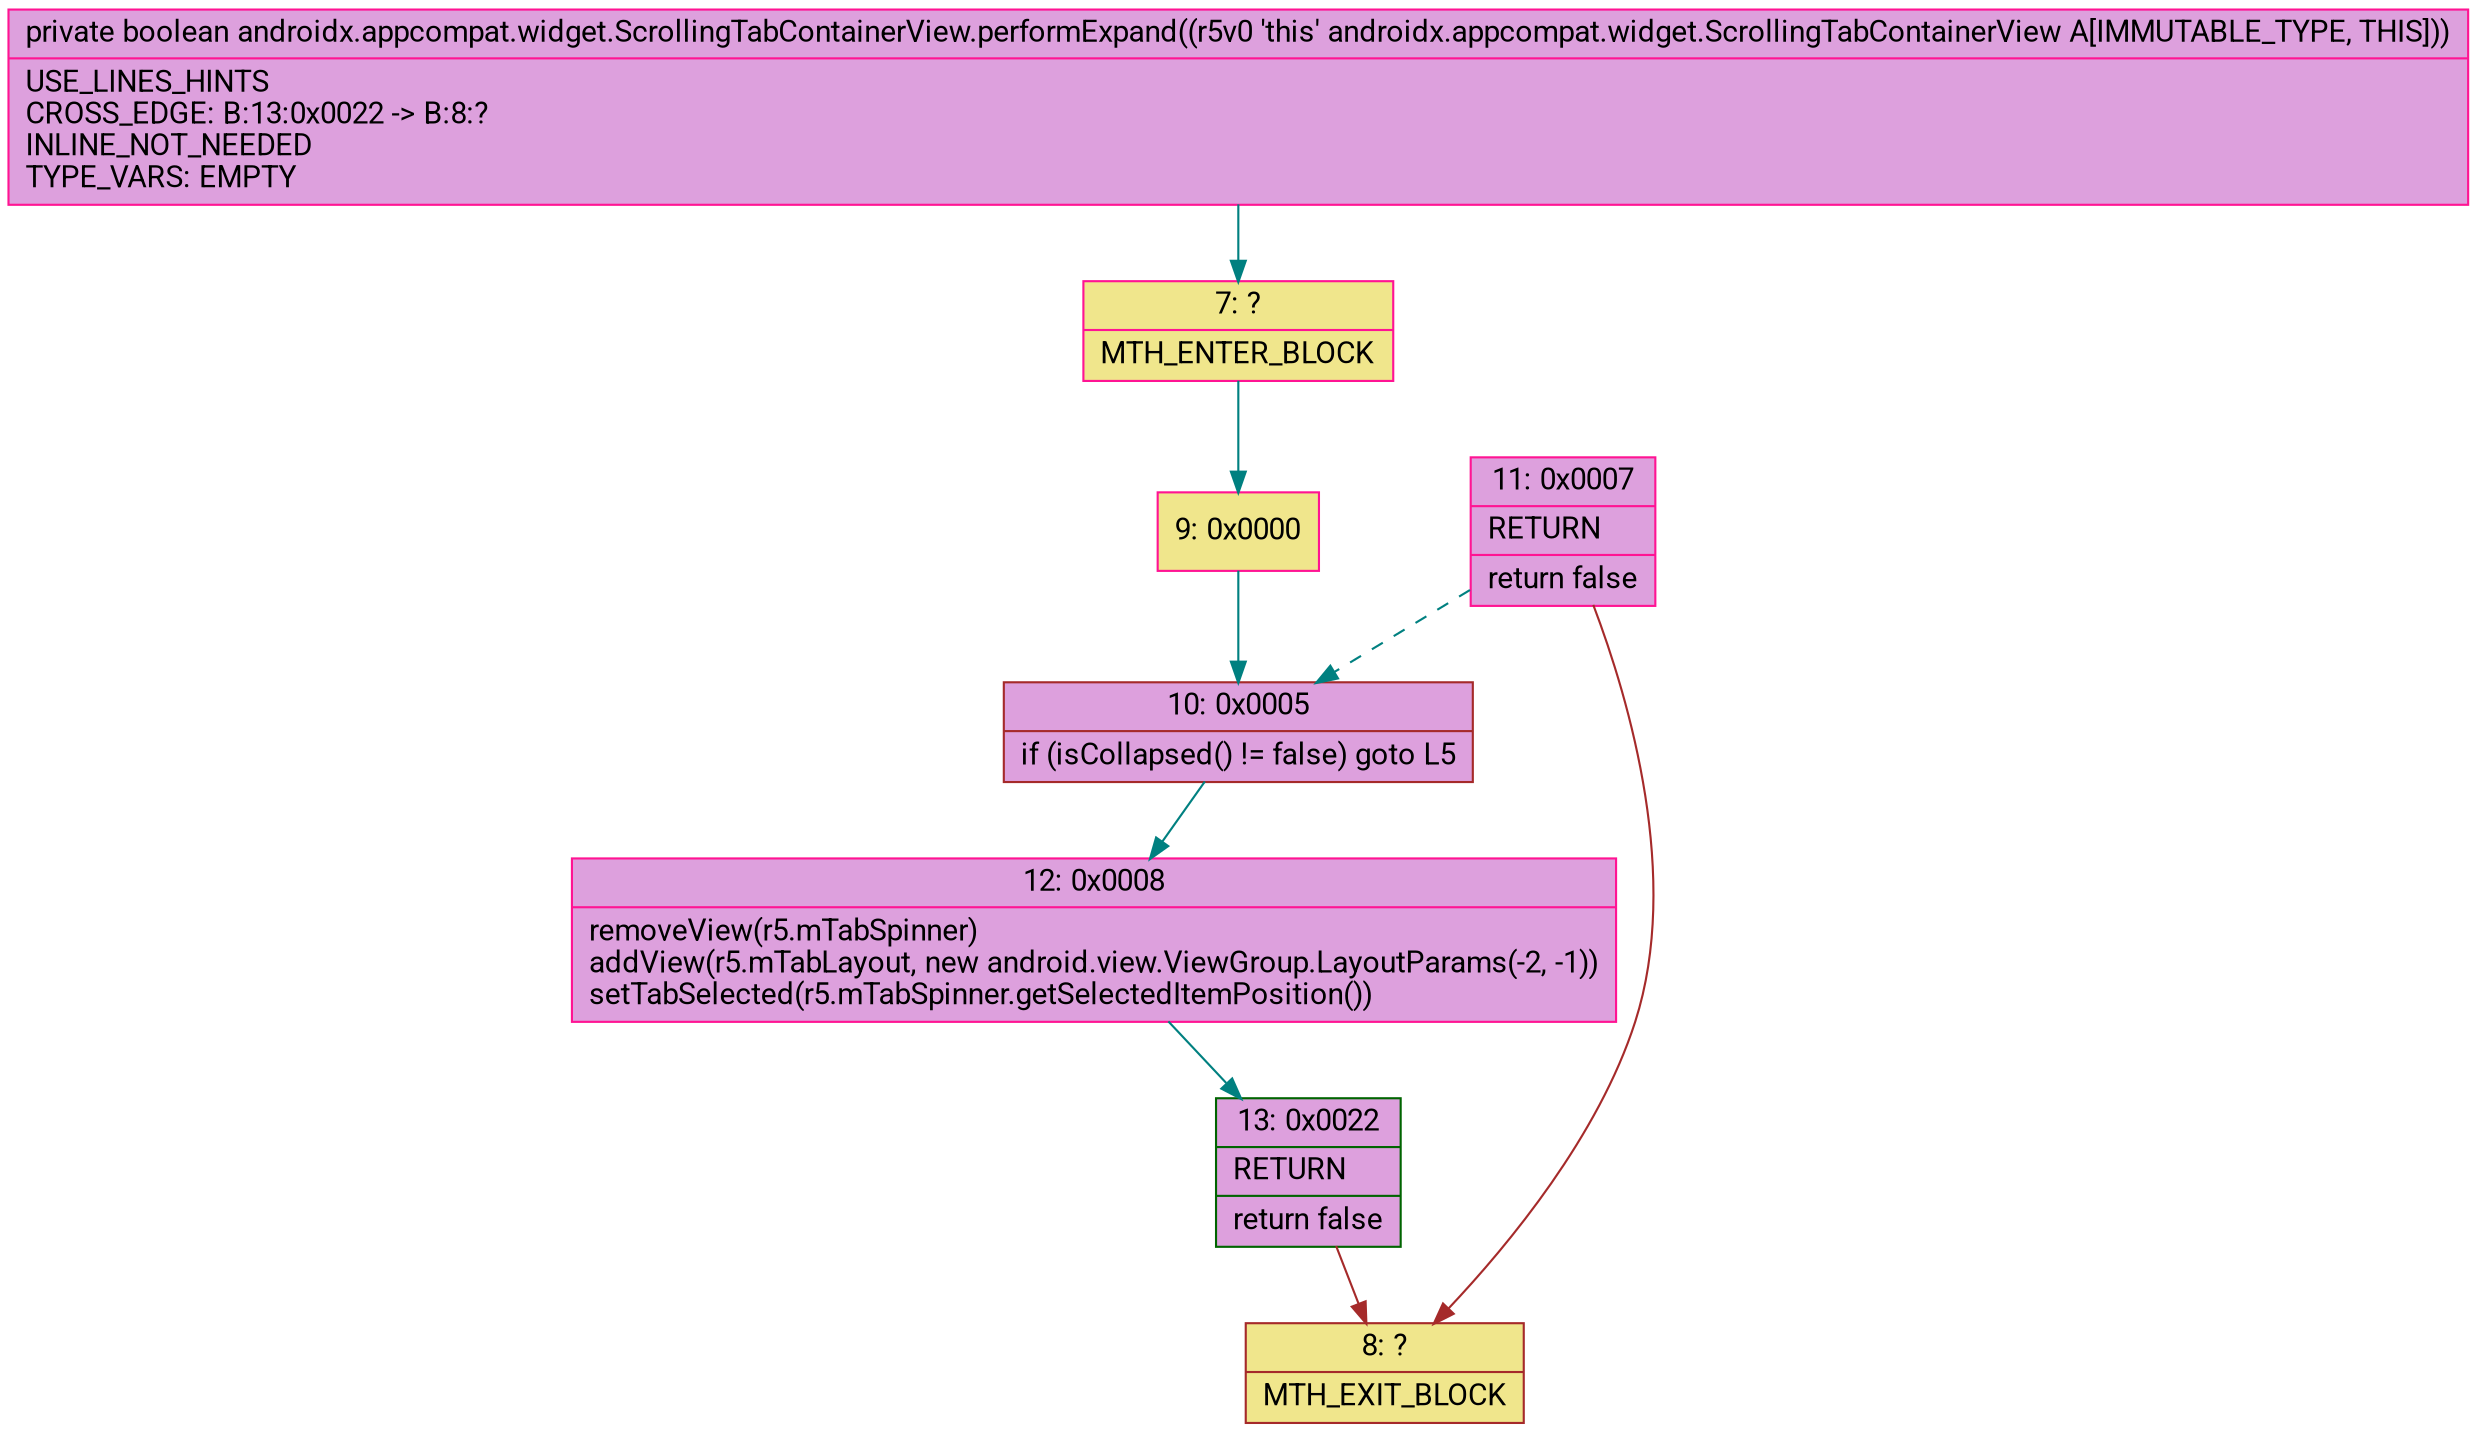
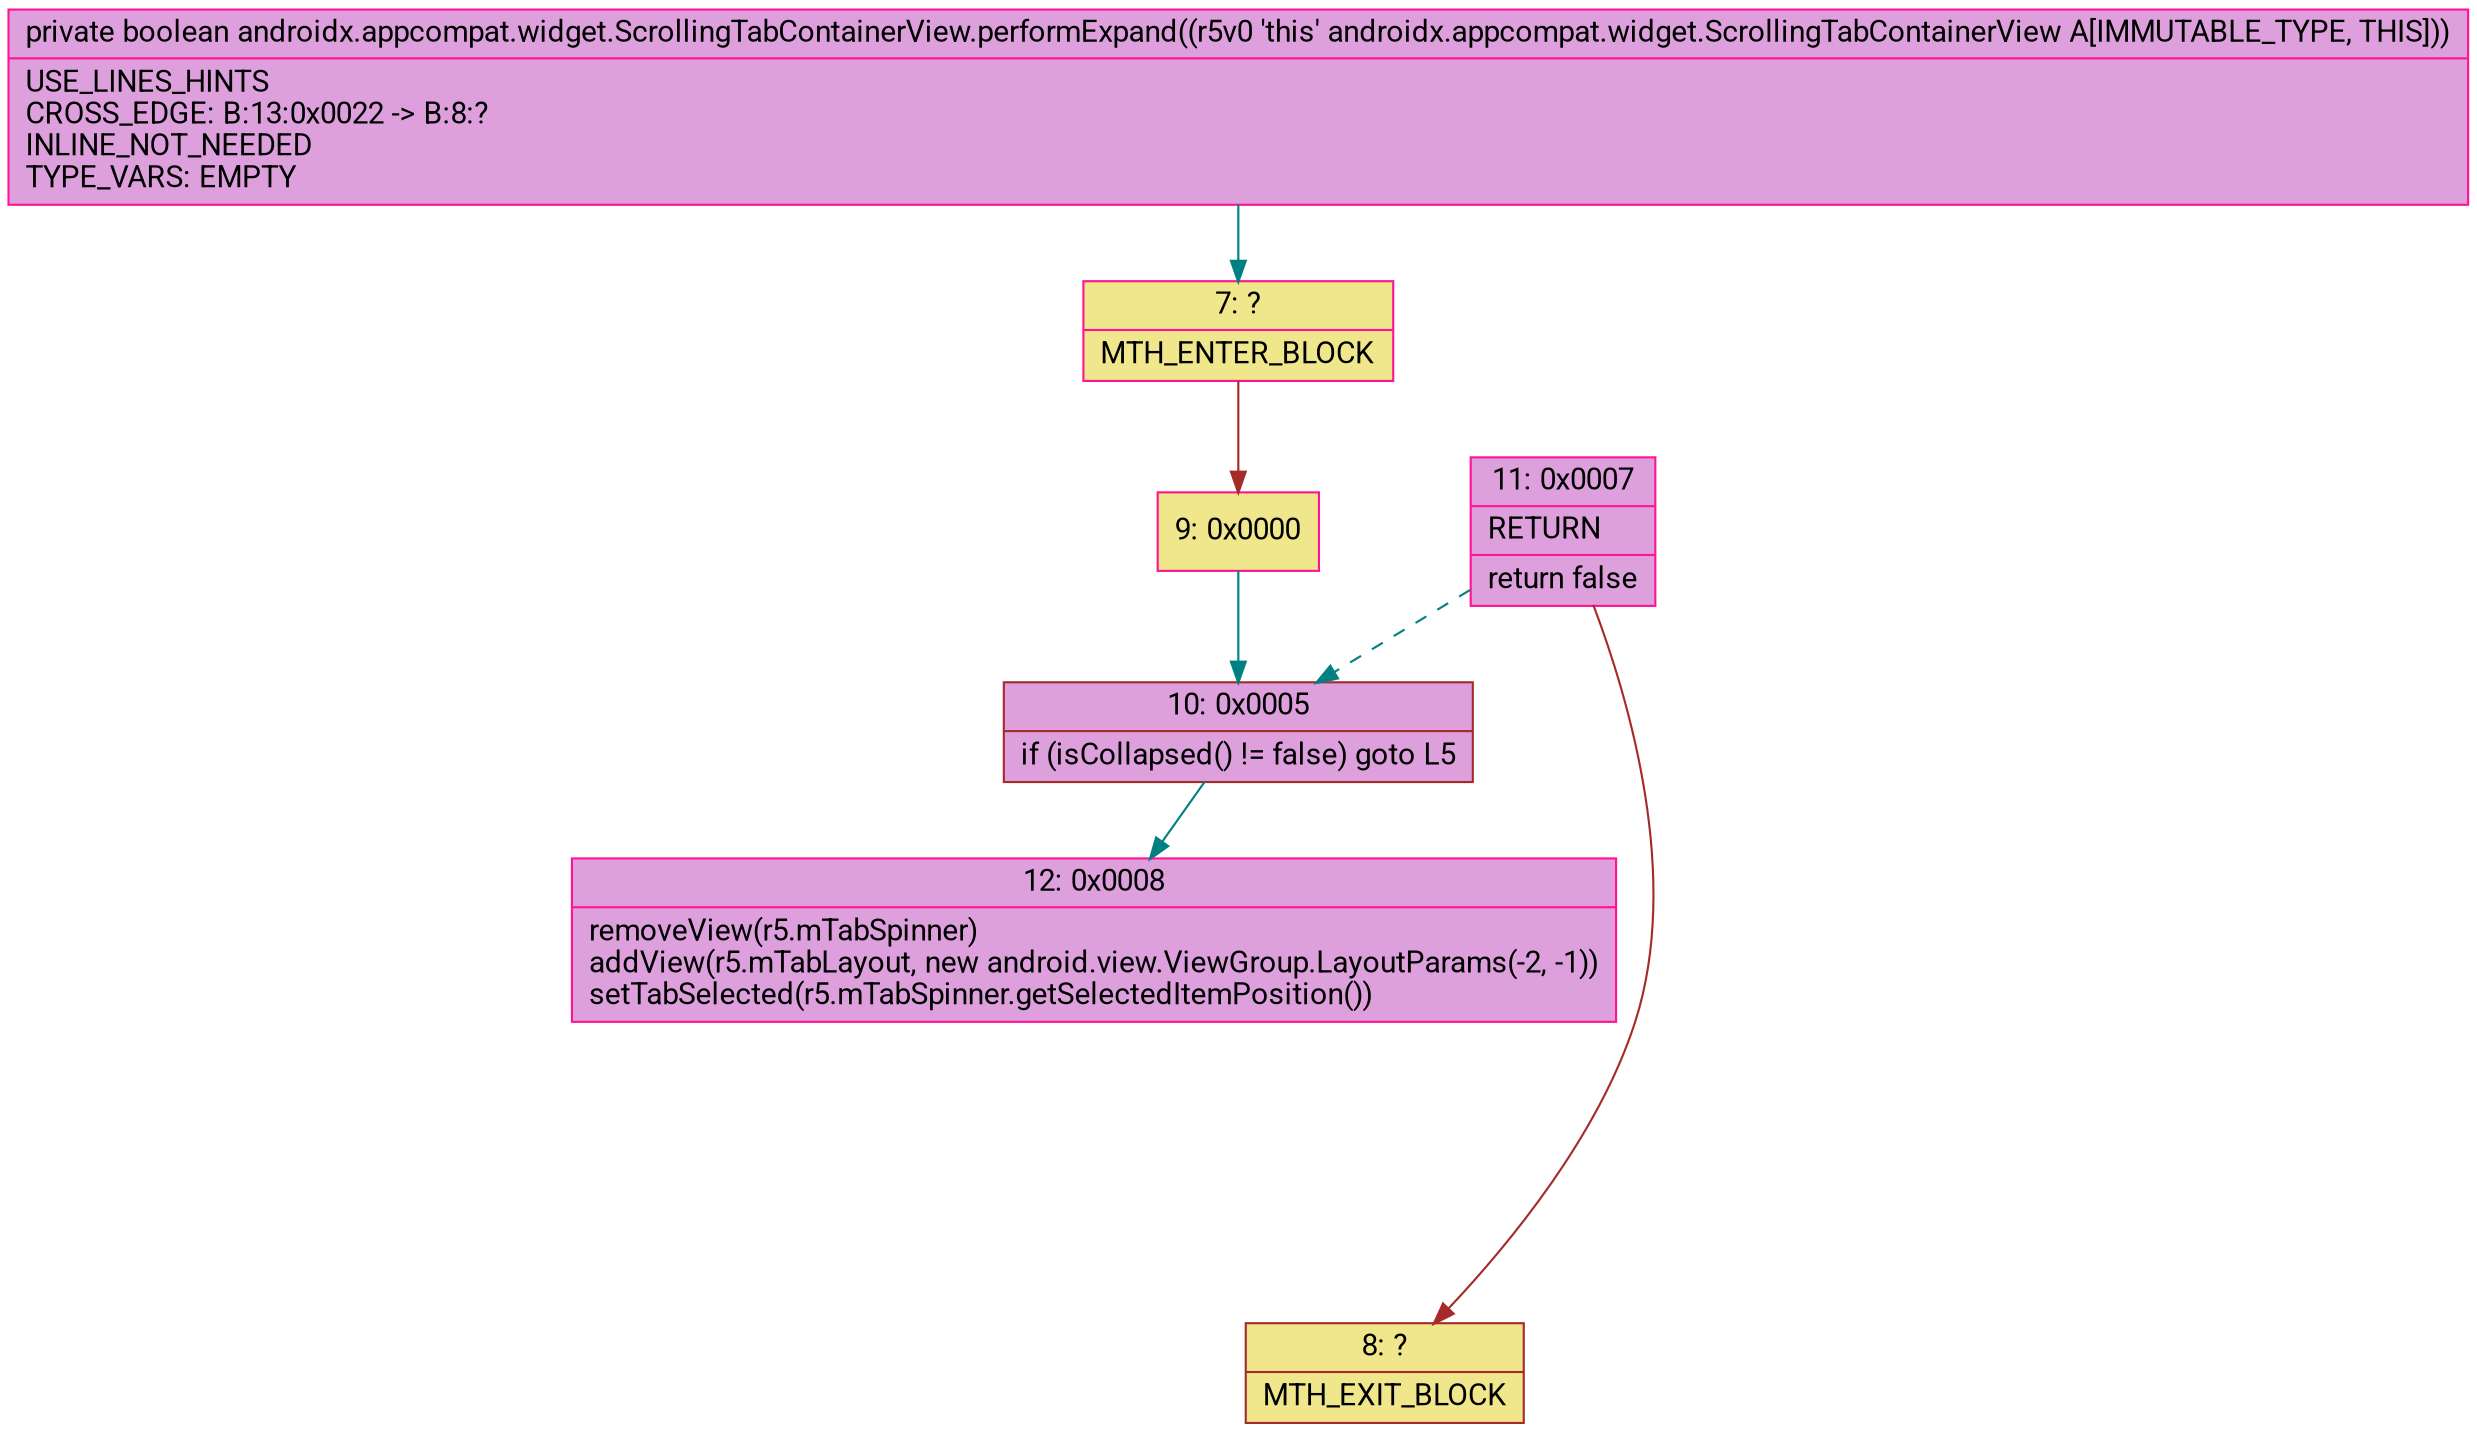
(1238, 426) -> (1238, 426)
(1308, 1173) -> none
